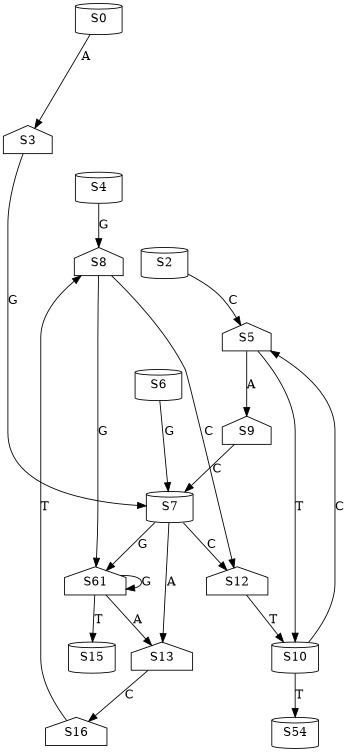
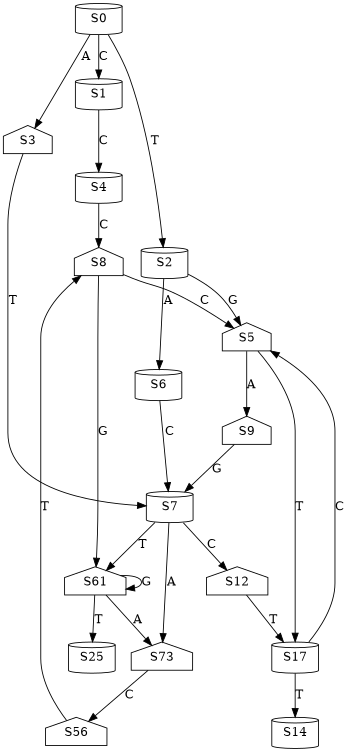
none -> (99, 94)
none -> (145, 134)
(104, 225) -> (104, 225)
(13, 301) -> (13, 301)
(233, 301) -> (233, 301)
none -> (162, 320)
(195, 406) -> (177, 294)
(170, 432) -> (170, 432)
(217, 469) -> (217, 469)
(143, 545) -> (143, 545)
(92, 658) -> (92, 658)
(162, 658) -> (162, 658)
(295, 658) -> (295, 658)
(76, 733) -> (76, 733)
(295, 733) -> (295, 733)
